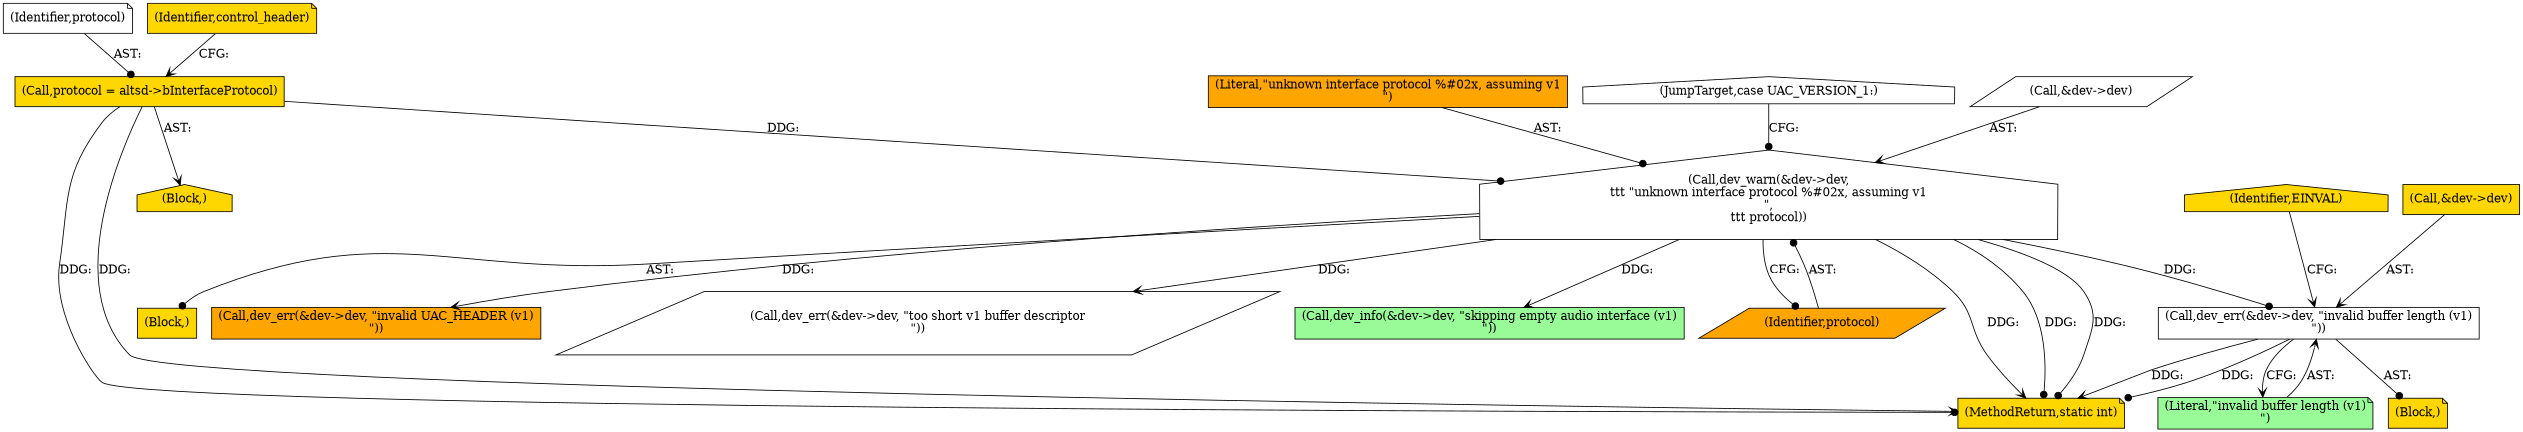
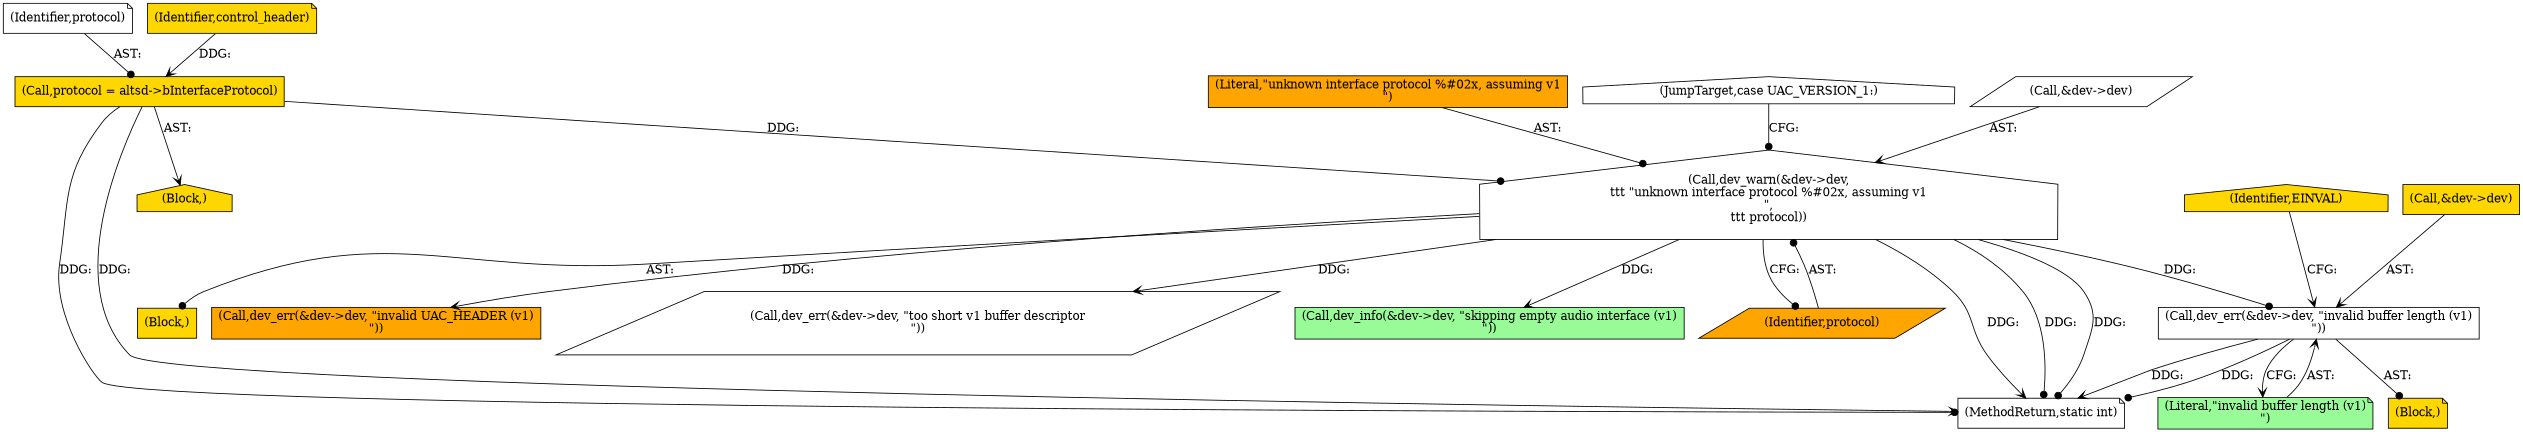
(216, 55) -> (217, 55)
(2041, 413) -> (2041, 413)
